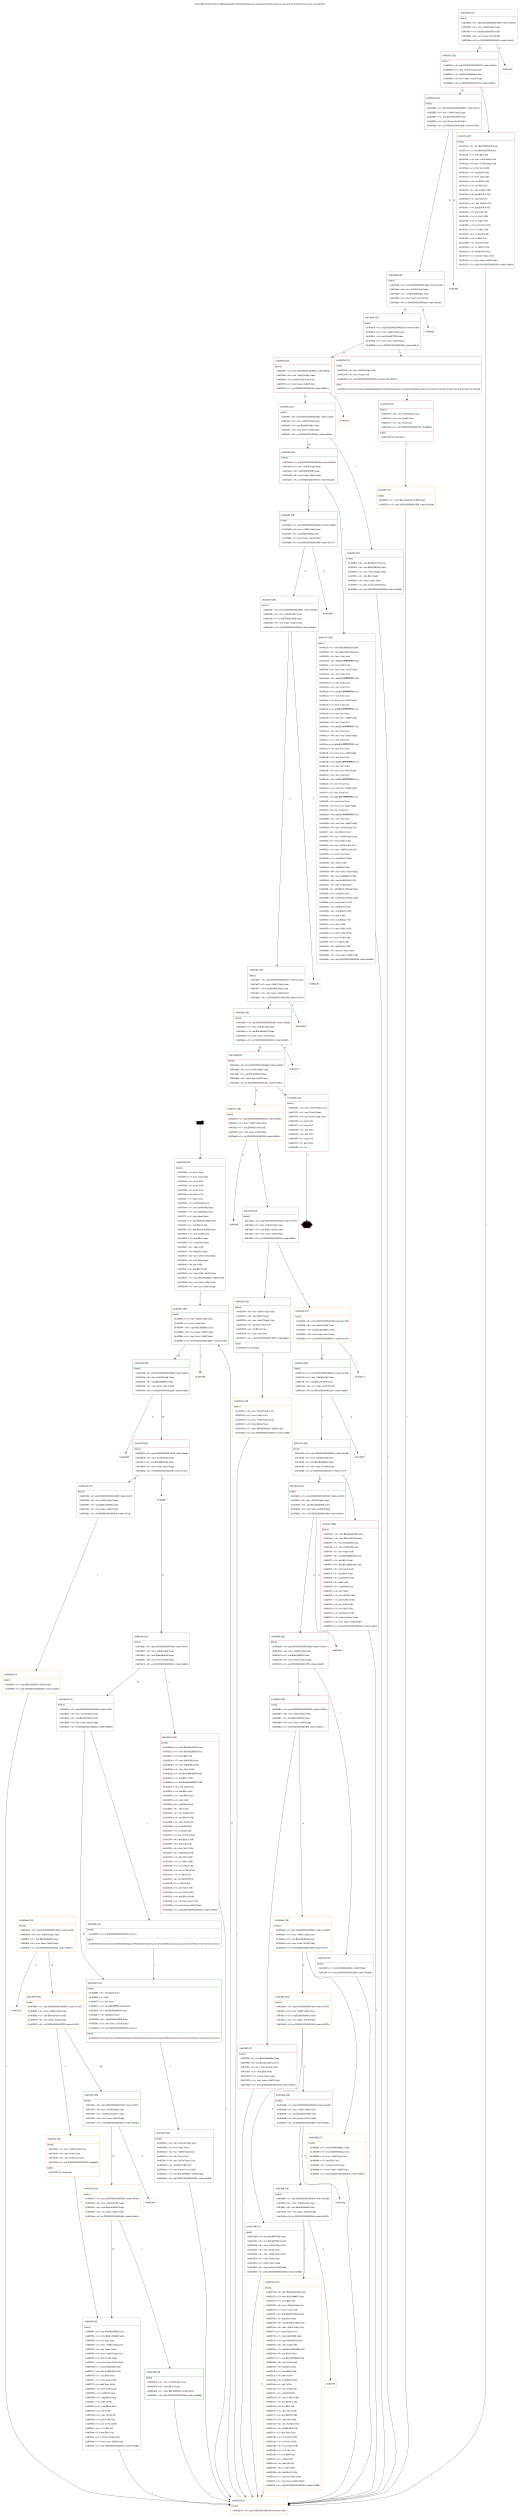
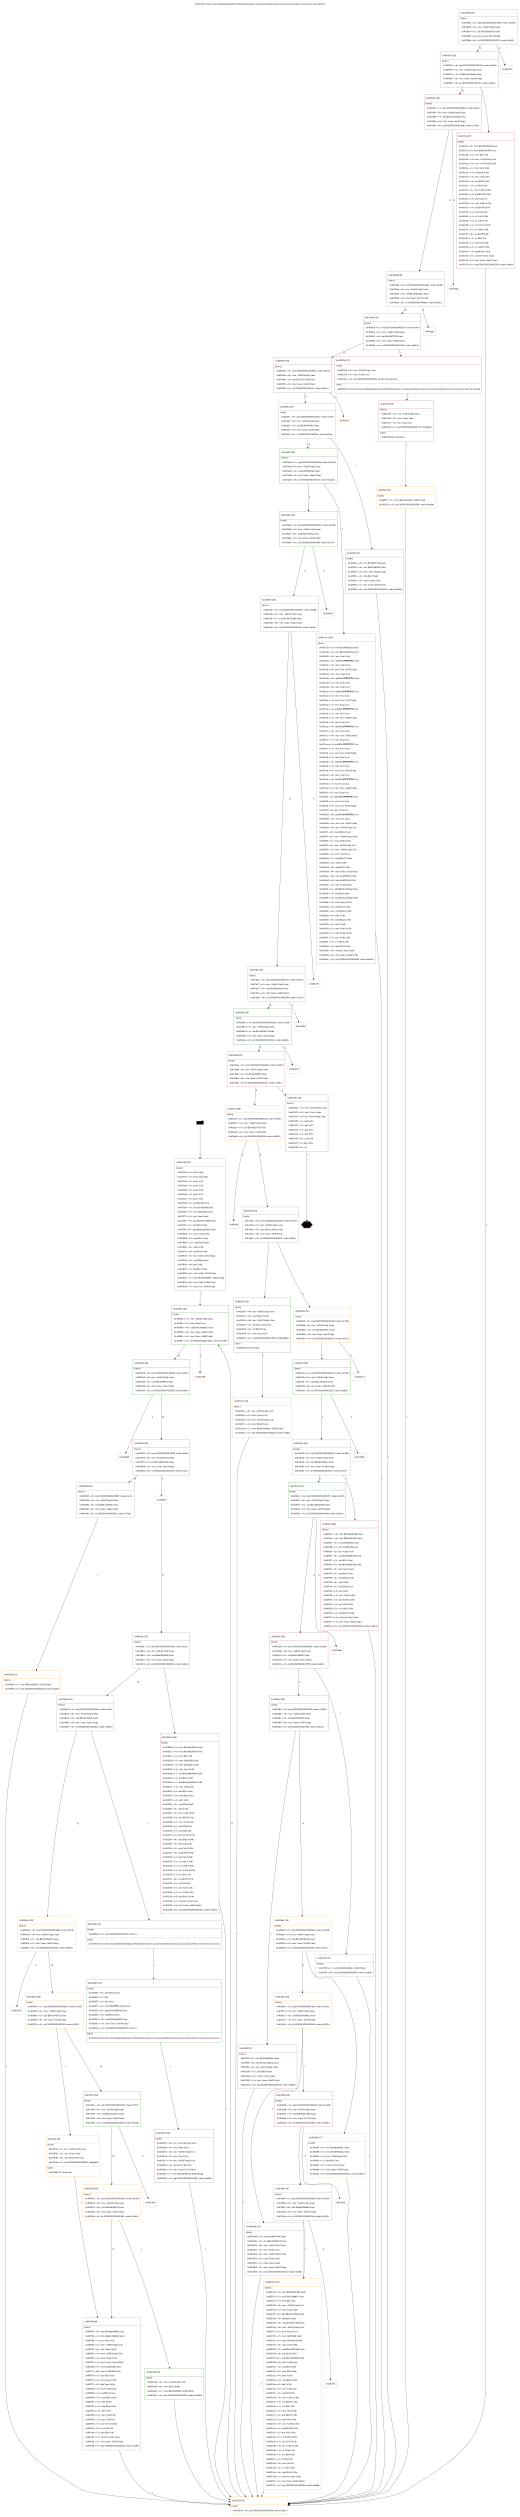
(81, 1858) -> (57, 1822)
